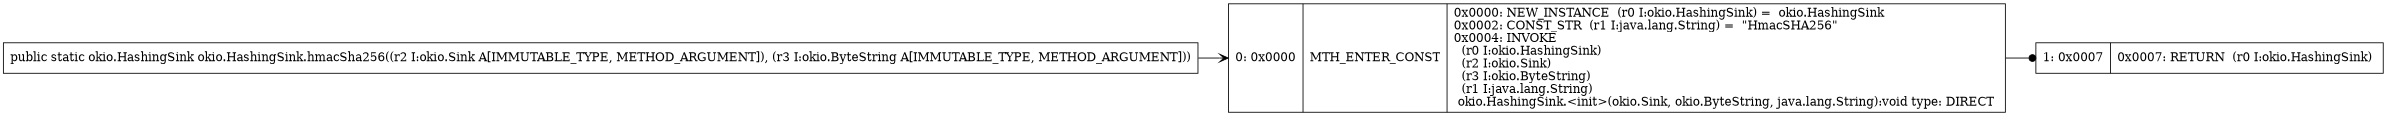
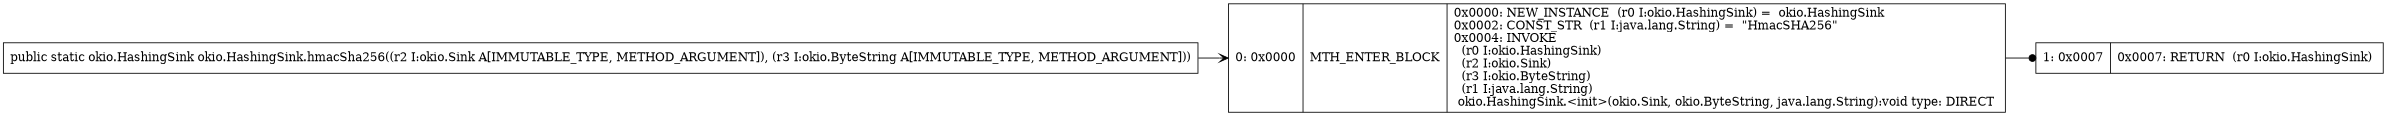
(1375, 58) -> (1375, 58)
